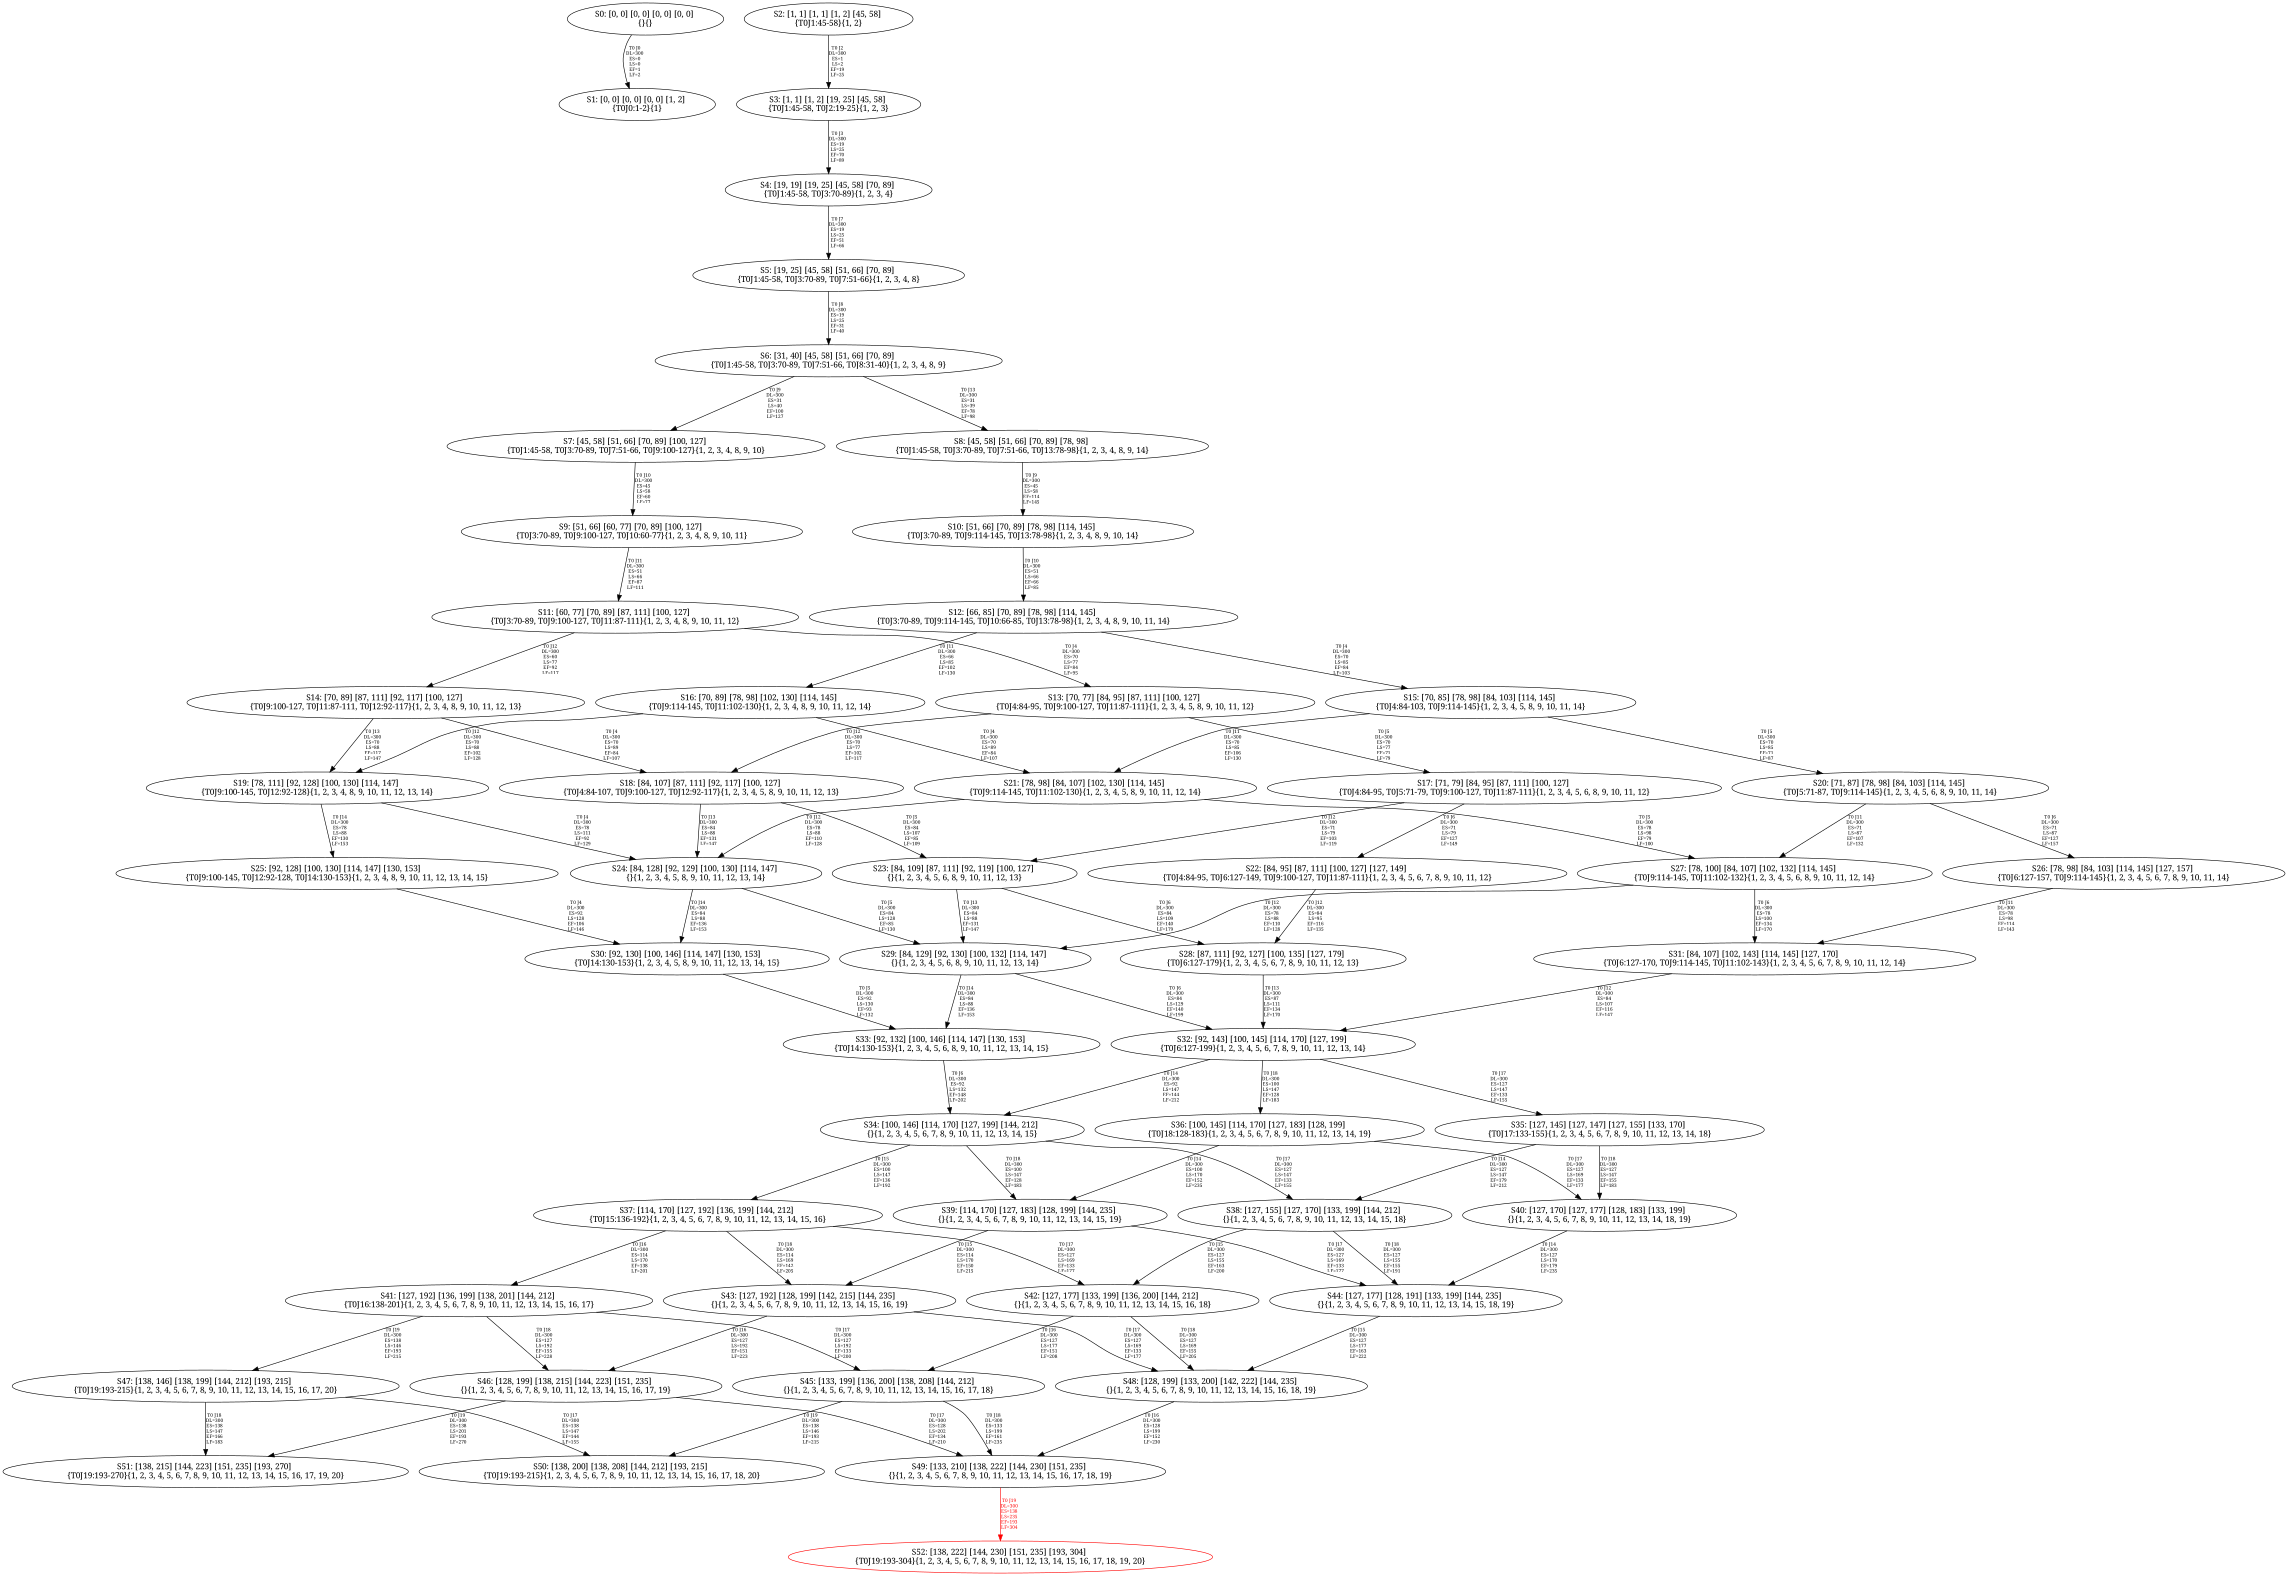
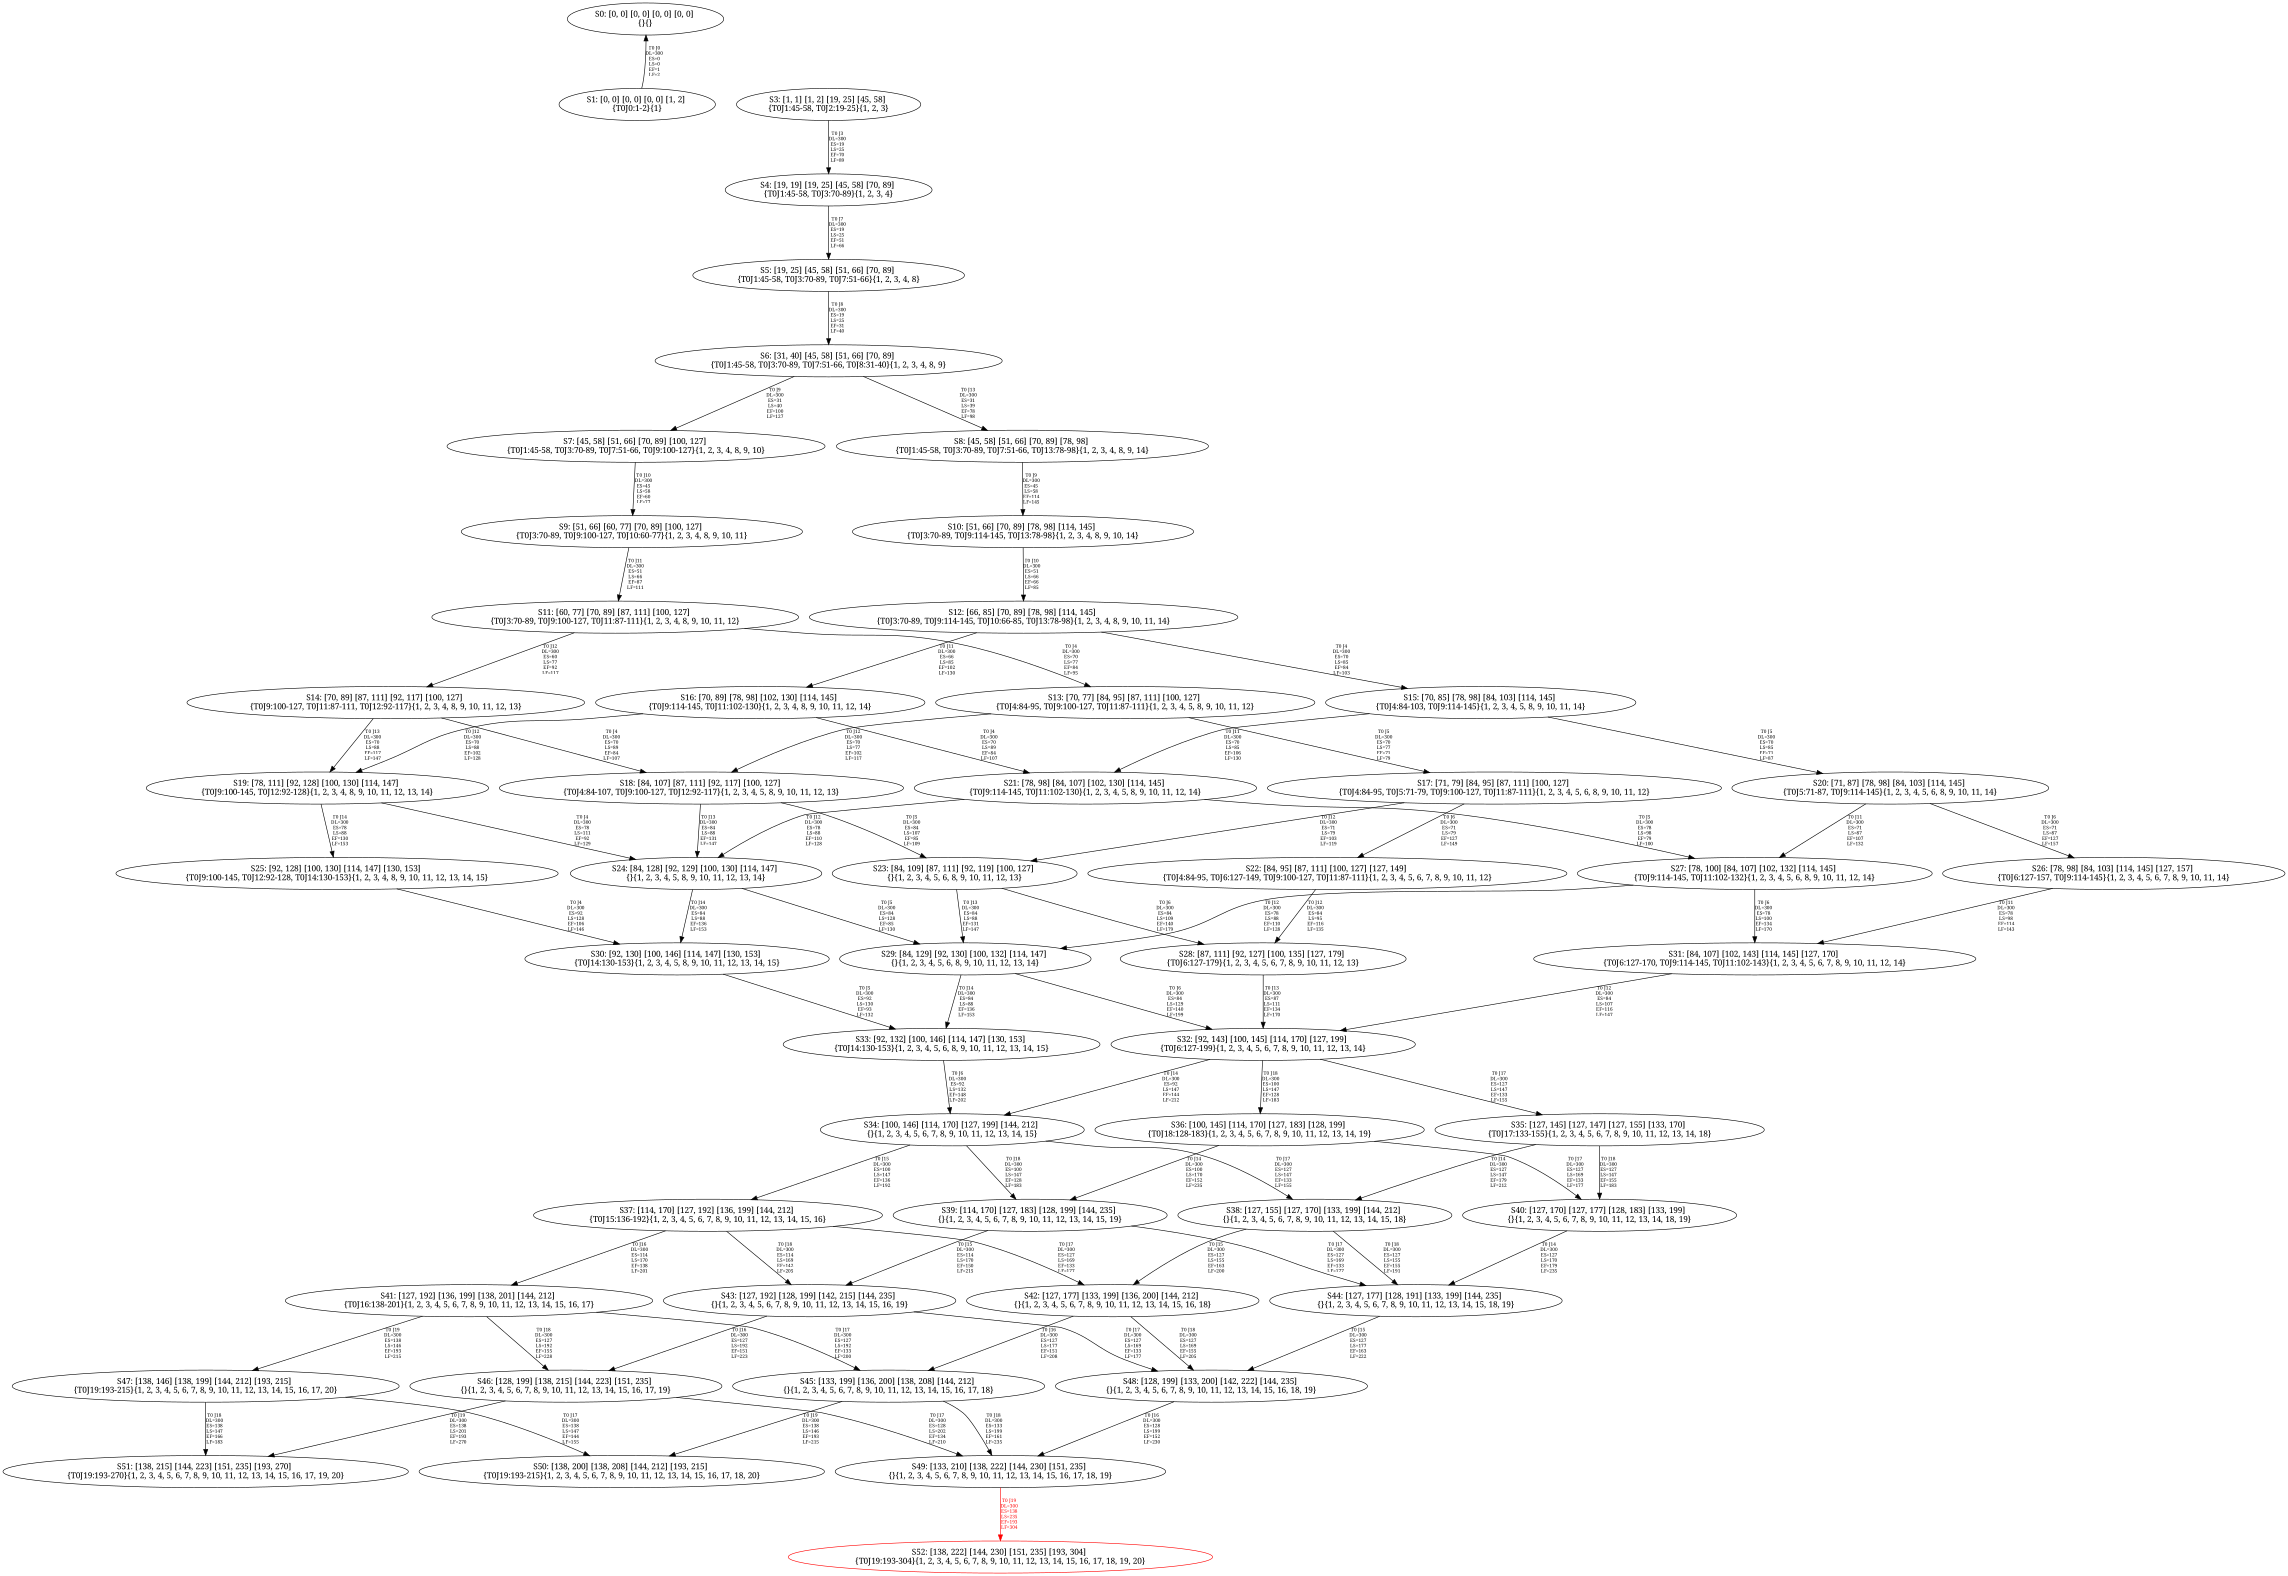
(829, 19) -> none
(623, 58) -> (645, 65)
